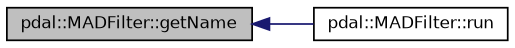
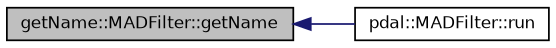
(130, 24) -> (150, 24)
